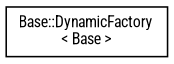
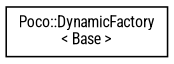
(87, 32) -> (87, 32)
